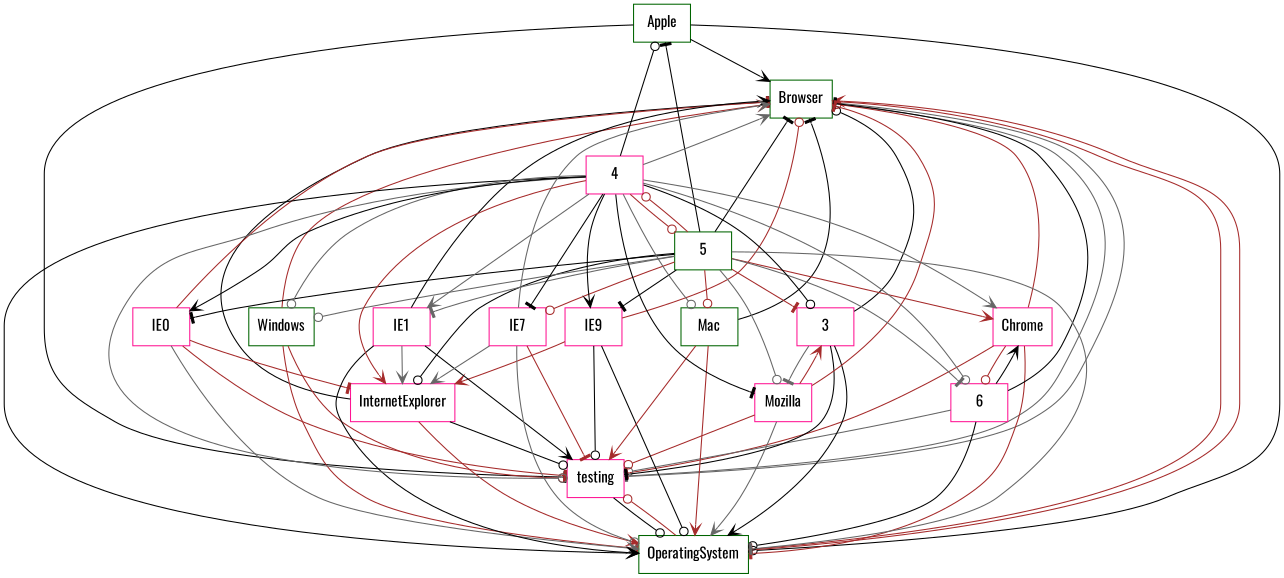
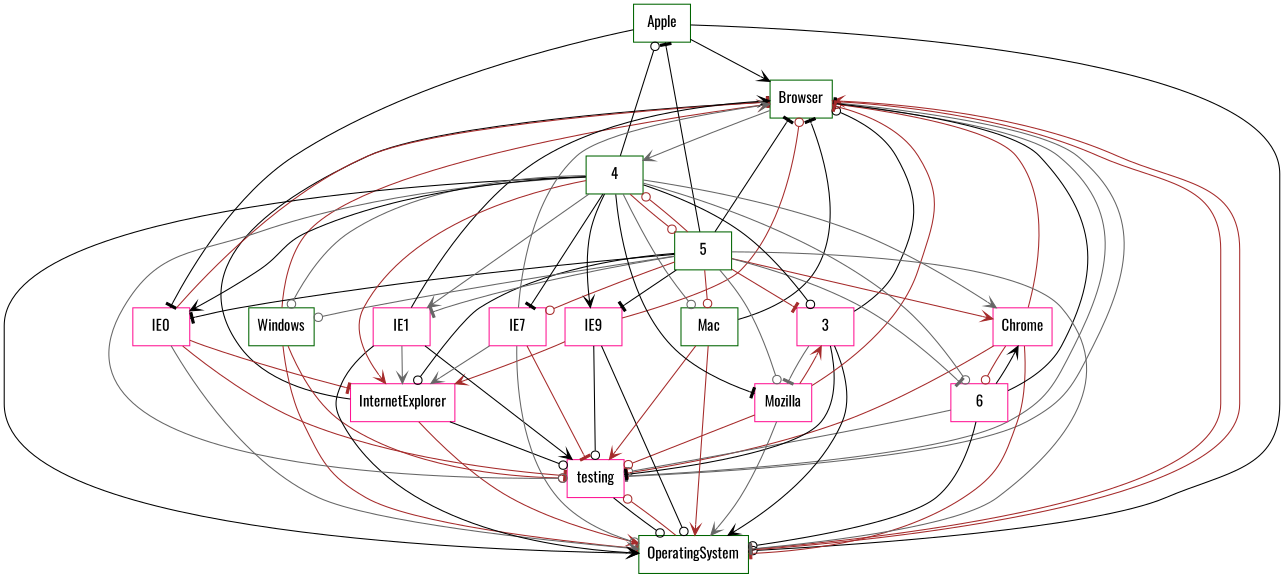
(702, 142) -> (711, 133)
(615, 175) -> (615, 175)
(44, 224) -> (369, 115)
